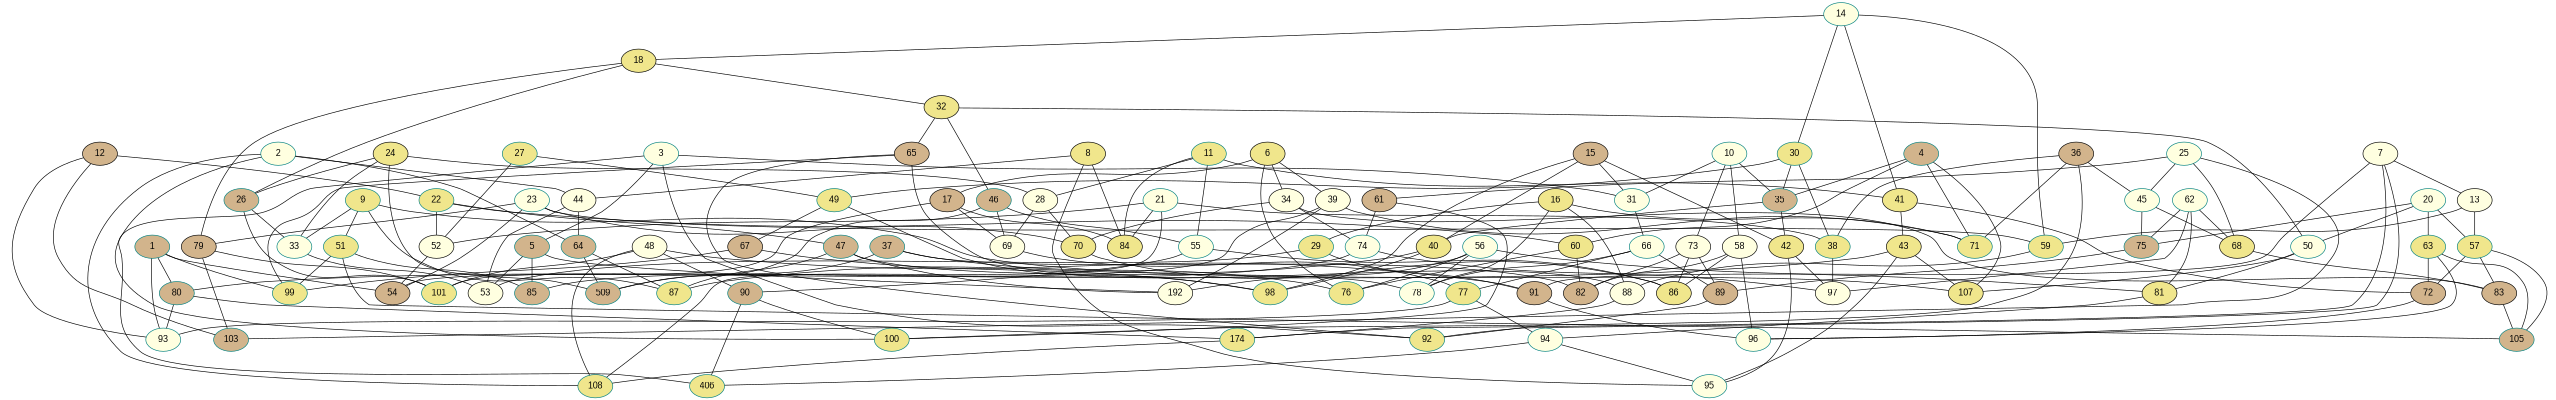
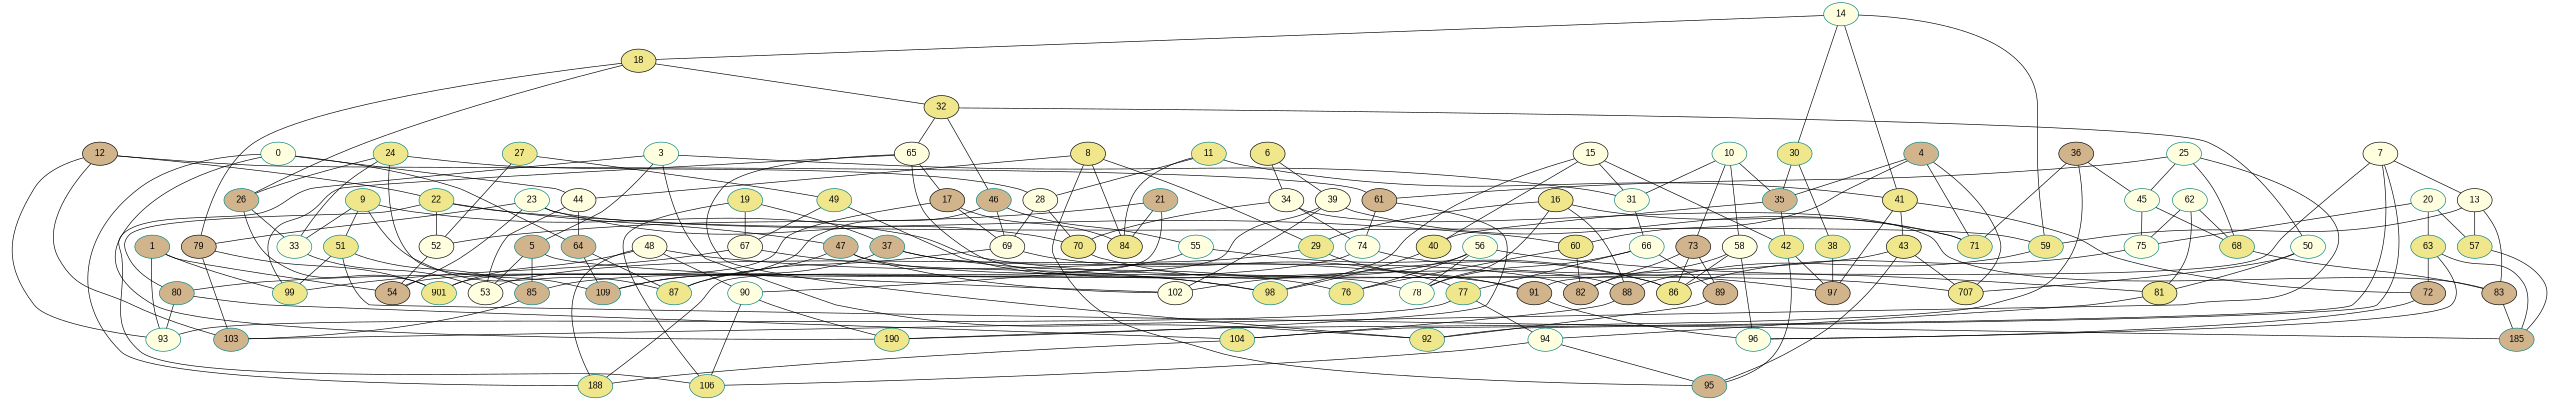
(278, 154) -> (278, 154)
(391, 154) -> (391, 154)
(912, 154) -> (912, 154)
(1591, 154) -> (1591, 154)
none -> (461, 167)
(1936, 171) -> none
(1106, 174) -> (933, 181)
(1339, 186) -> none
none -> (1204, 197)
none -> (745, 200)
(1160, 200) -> (1160, 200)
(1202, 200) -> none
(1499, 216) -> none
(2368, 223) -> none
(1277, 241) -> none
(745, 247) -> (745, 247)
(1693, 247) -> (1693, 247)
(1786, 247) -> (1786, 247)
(2141, 247) -> (2141, 247)
(2237, 247) -> (2237, 247)
(2071, 269) -> (1866, 247)
(2452, 269) -> none
(165, 270) -> (267, 217)
(1054, 270) -> (838, 264)
(1950, 270) -> (1905, 262)
(2487, 270) -> (2500, 244)
(439, 293) -> (439, 293)
(603, 293) -> (603, 293)
(745, 293) -> (745, 293)
(1175, 293) -> (1175, 293)
(1627, 293) -> (1627, 293)
(1833, 293) -> (1833, 293)
(1966, 293) -> (1966, 293)
none -> (392, 328)
(892, 340) -> (892, 340)
(1237, 340) -> (1237, 340)
(2517, 340) -> (2517, 340)
(595, 386) -> (595, 386)
(707, 386) -> (707, 386)
(1709, 386) -> (1709, 386)
